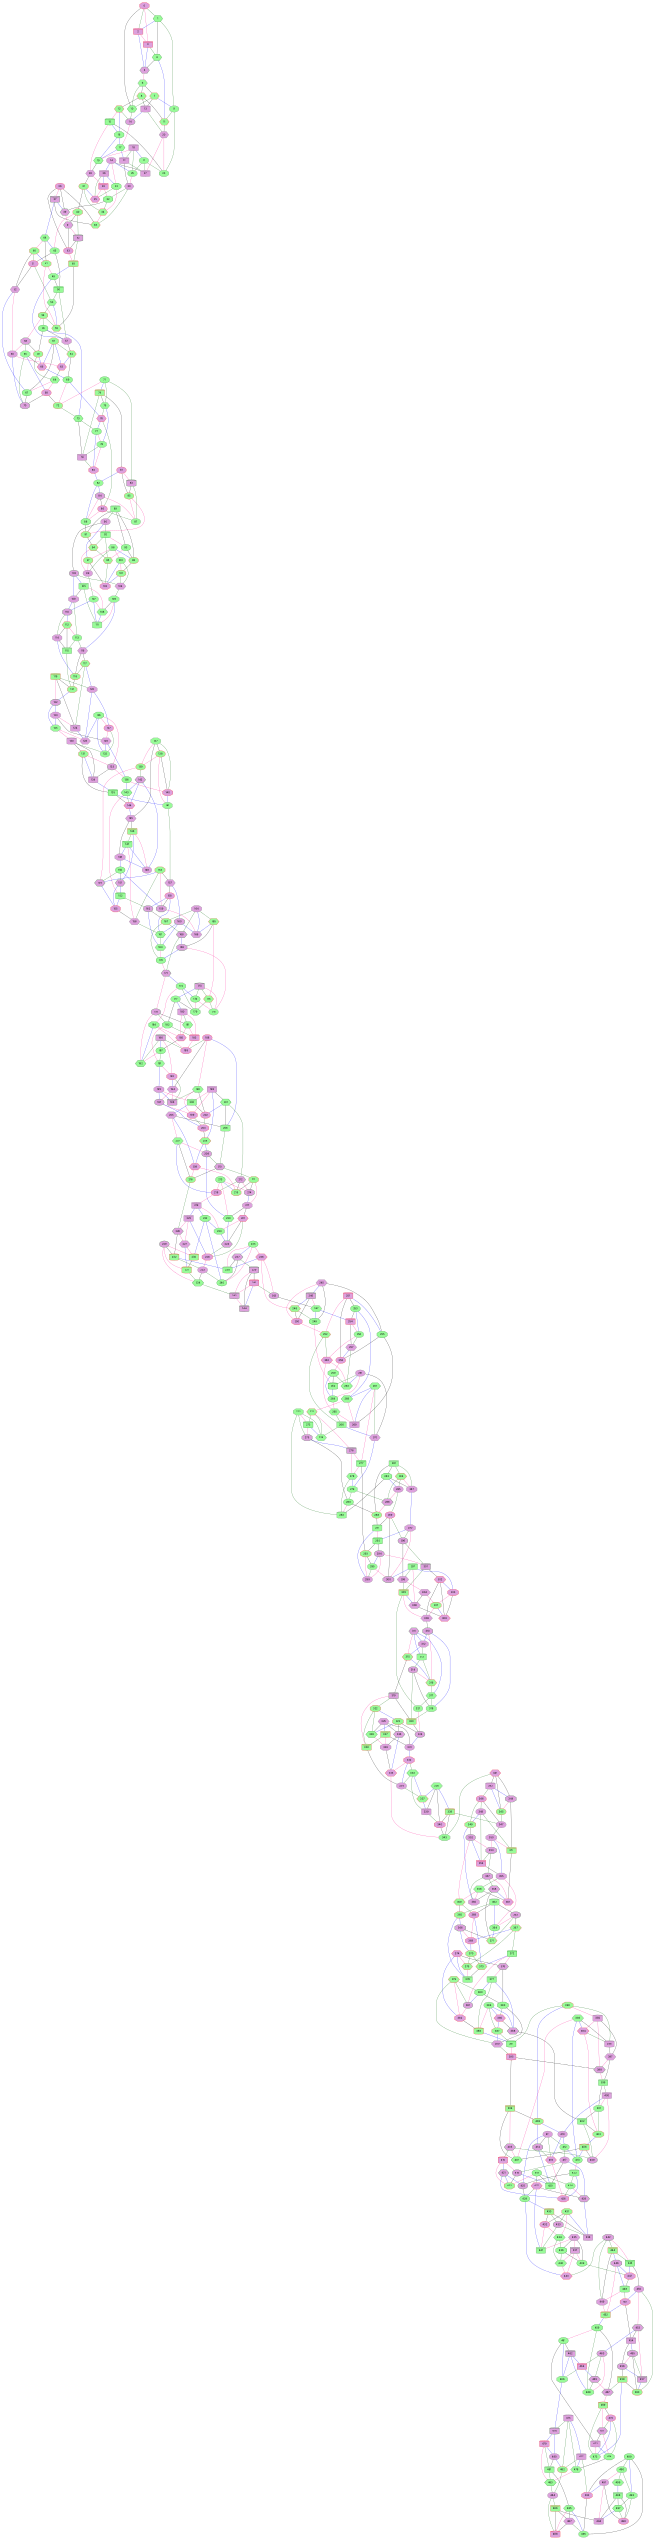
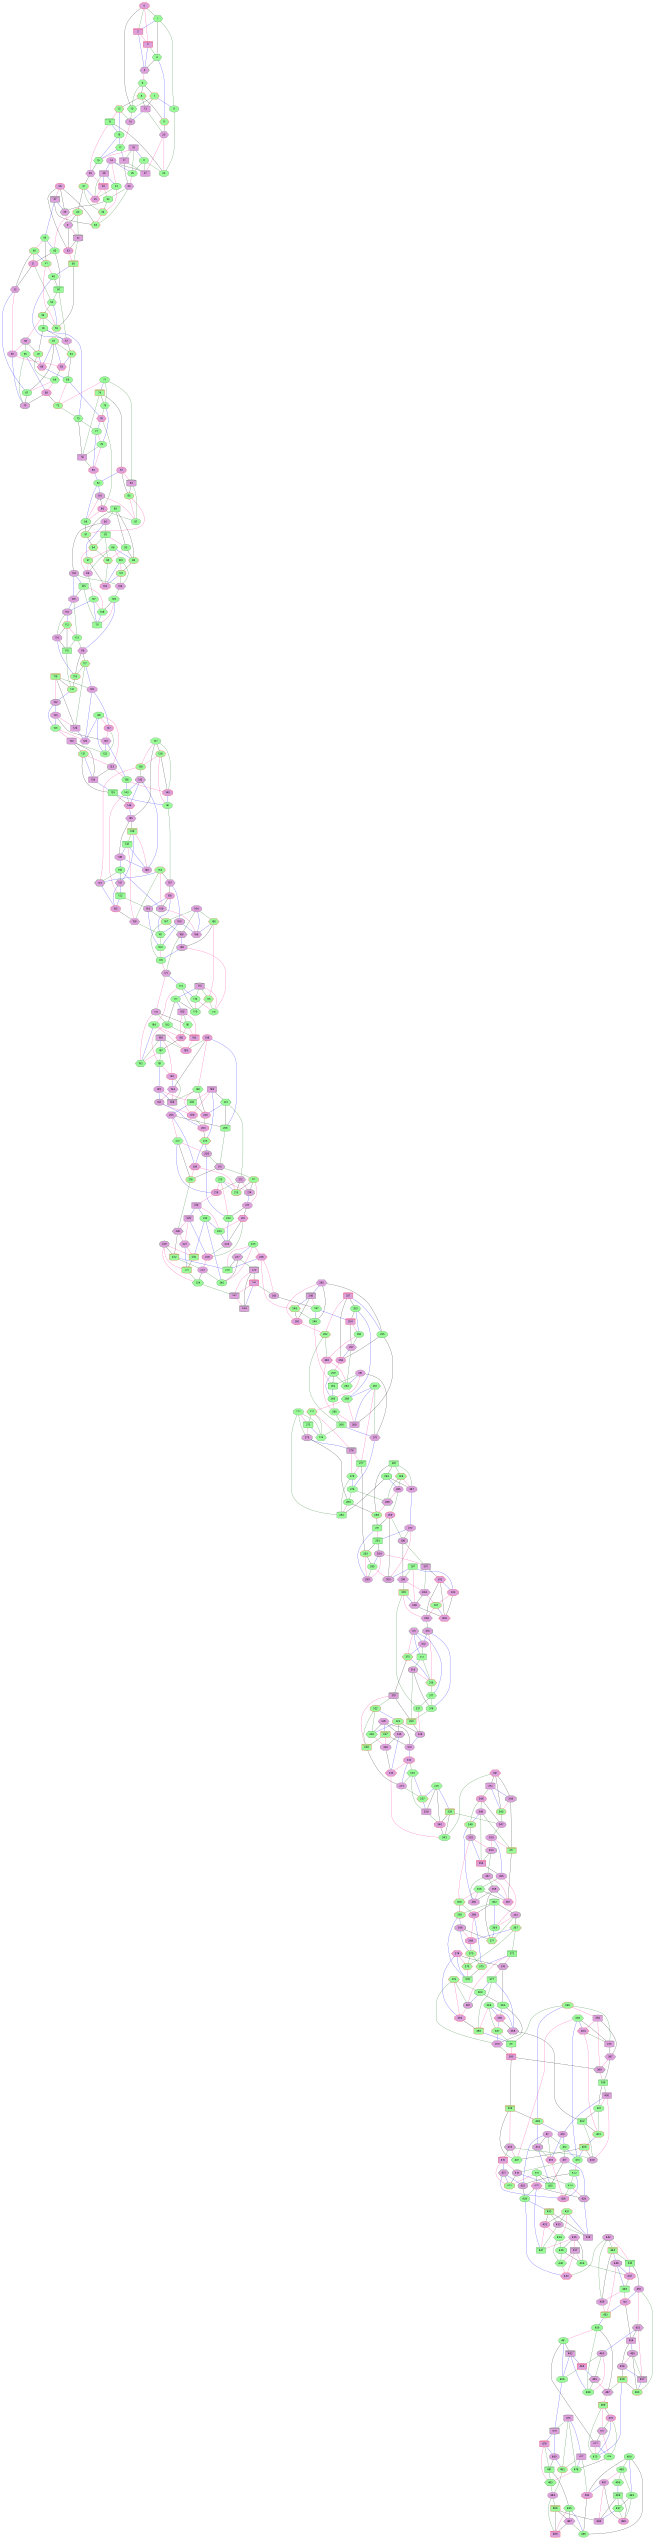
(169, 115) -> none
(415, 1580) -> (425, 1580)
